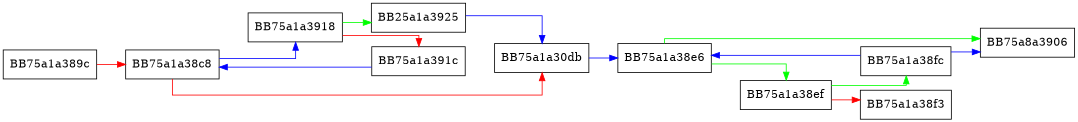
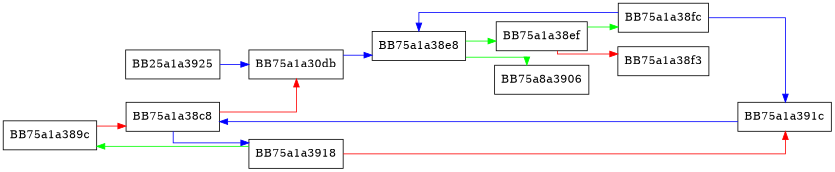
(353, 23) -> (170, 146)
(962, 52) -> (785, 18)
(665, 58) -> (419, 46)
